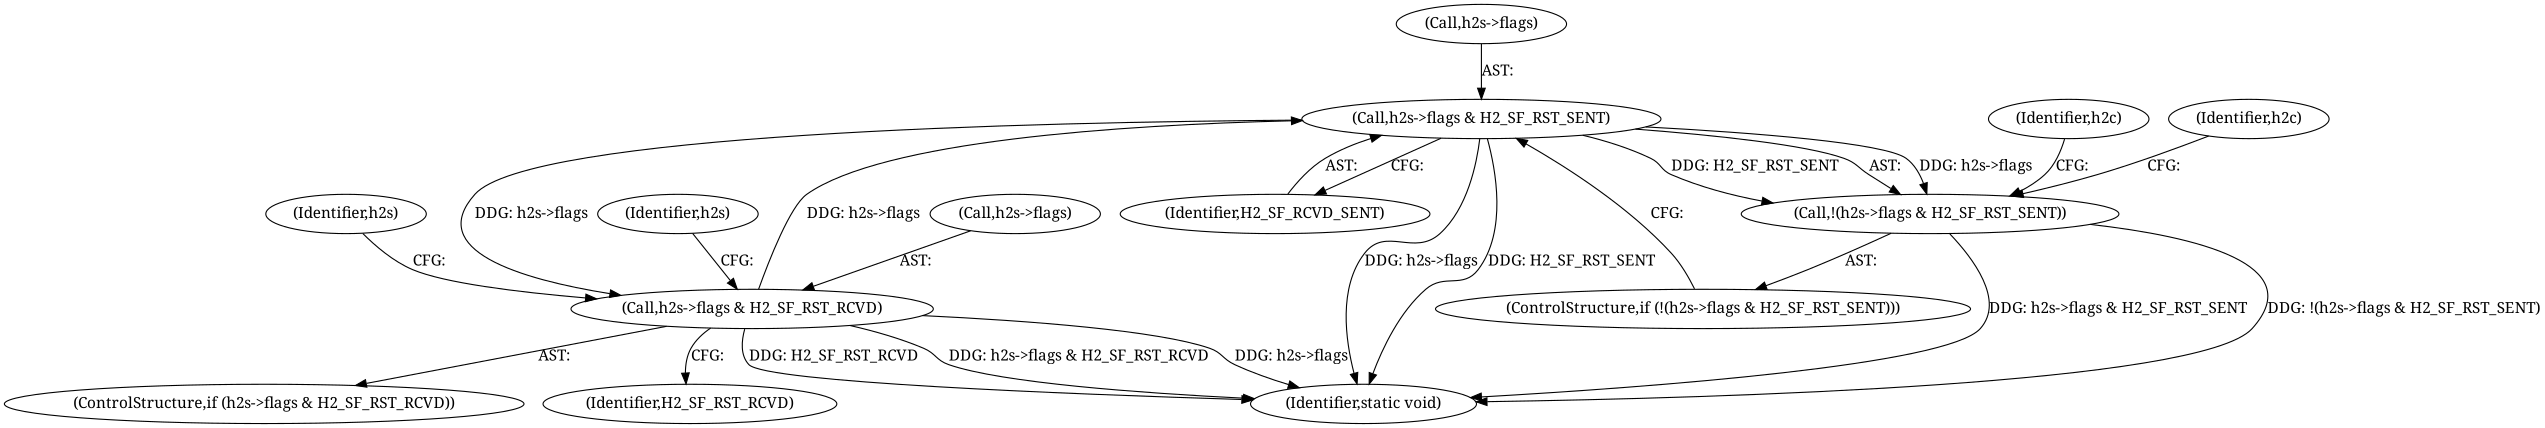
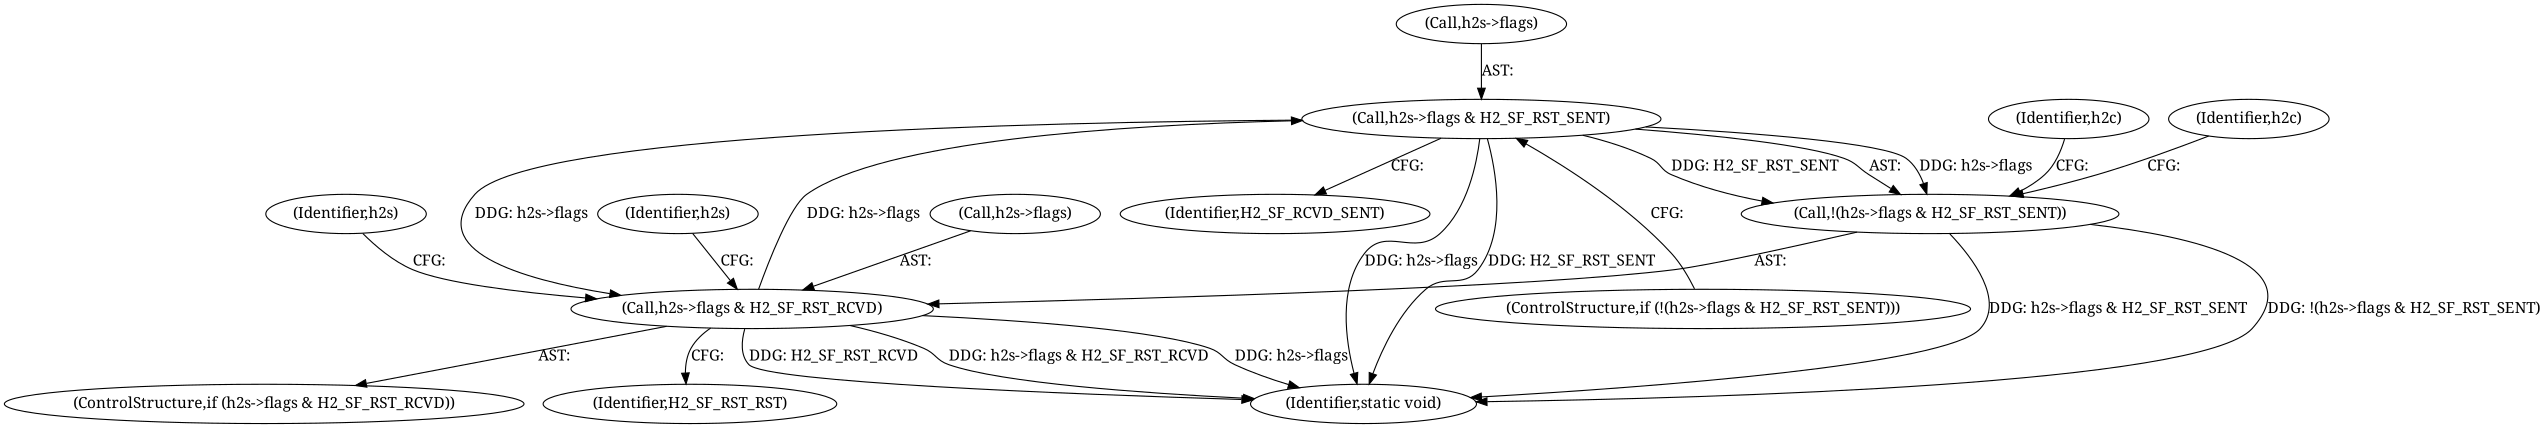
(1324, 159) -> none
(1829, 261) -> (1400, 288)
(690, 404) -> (690, 404)
